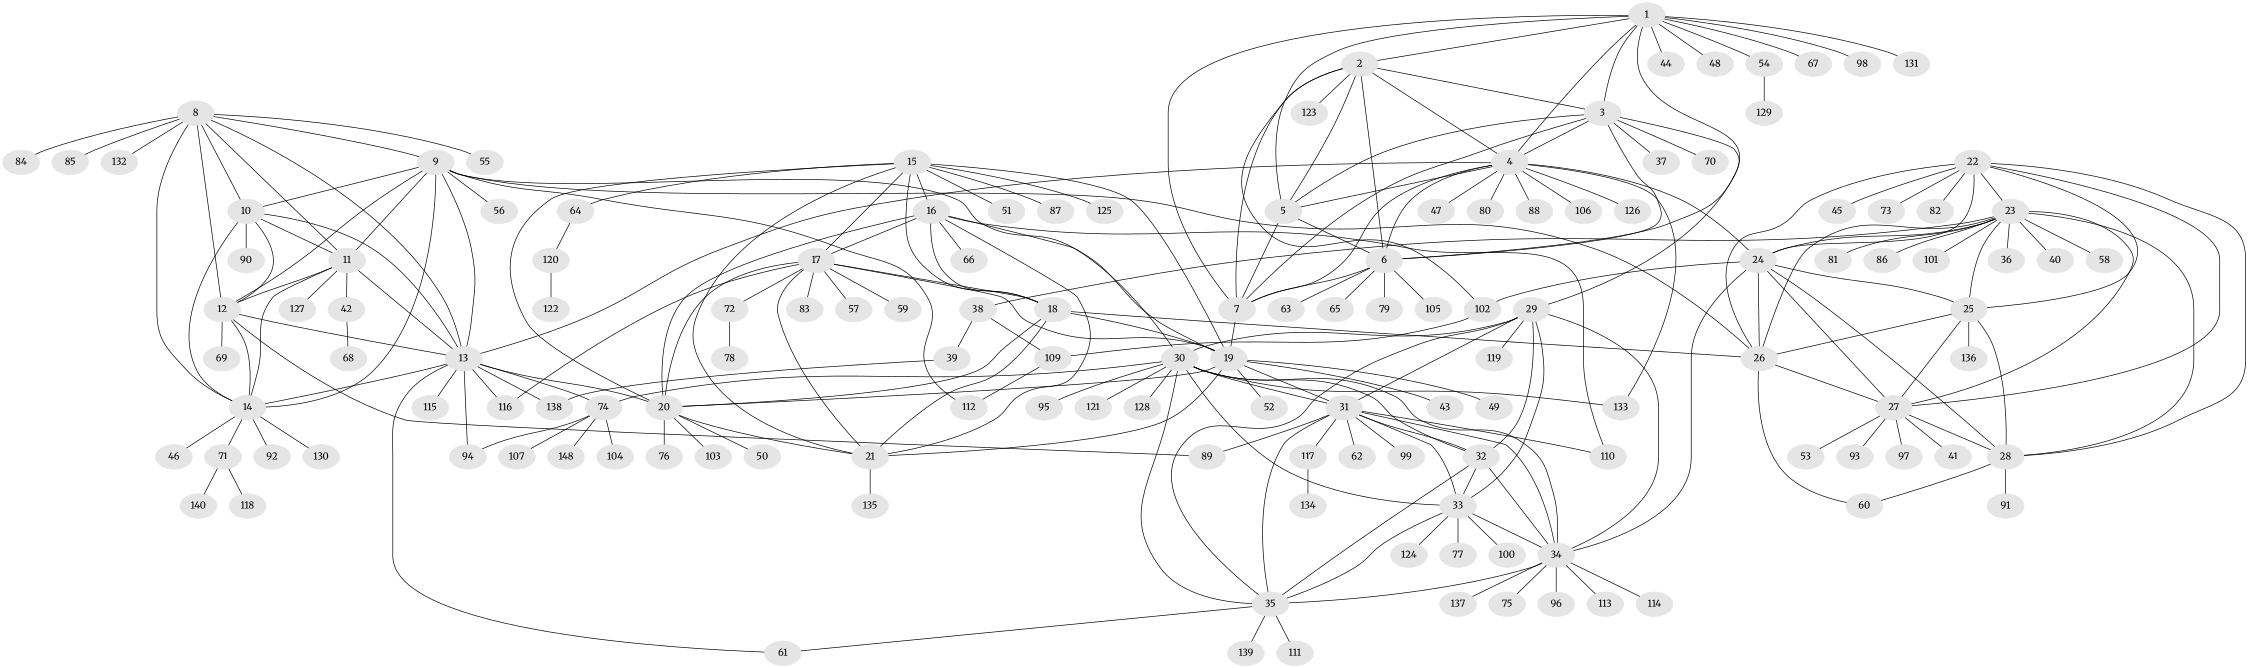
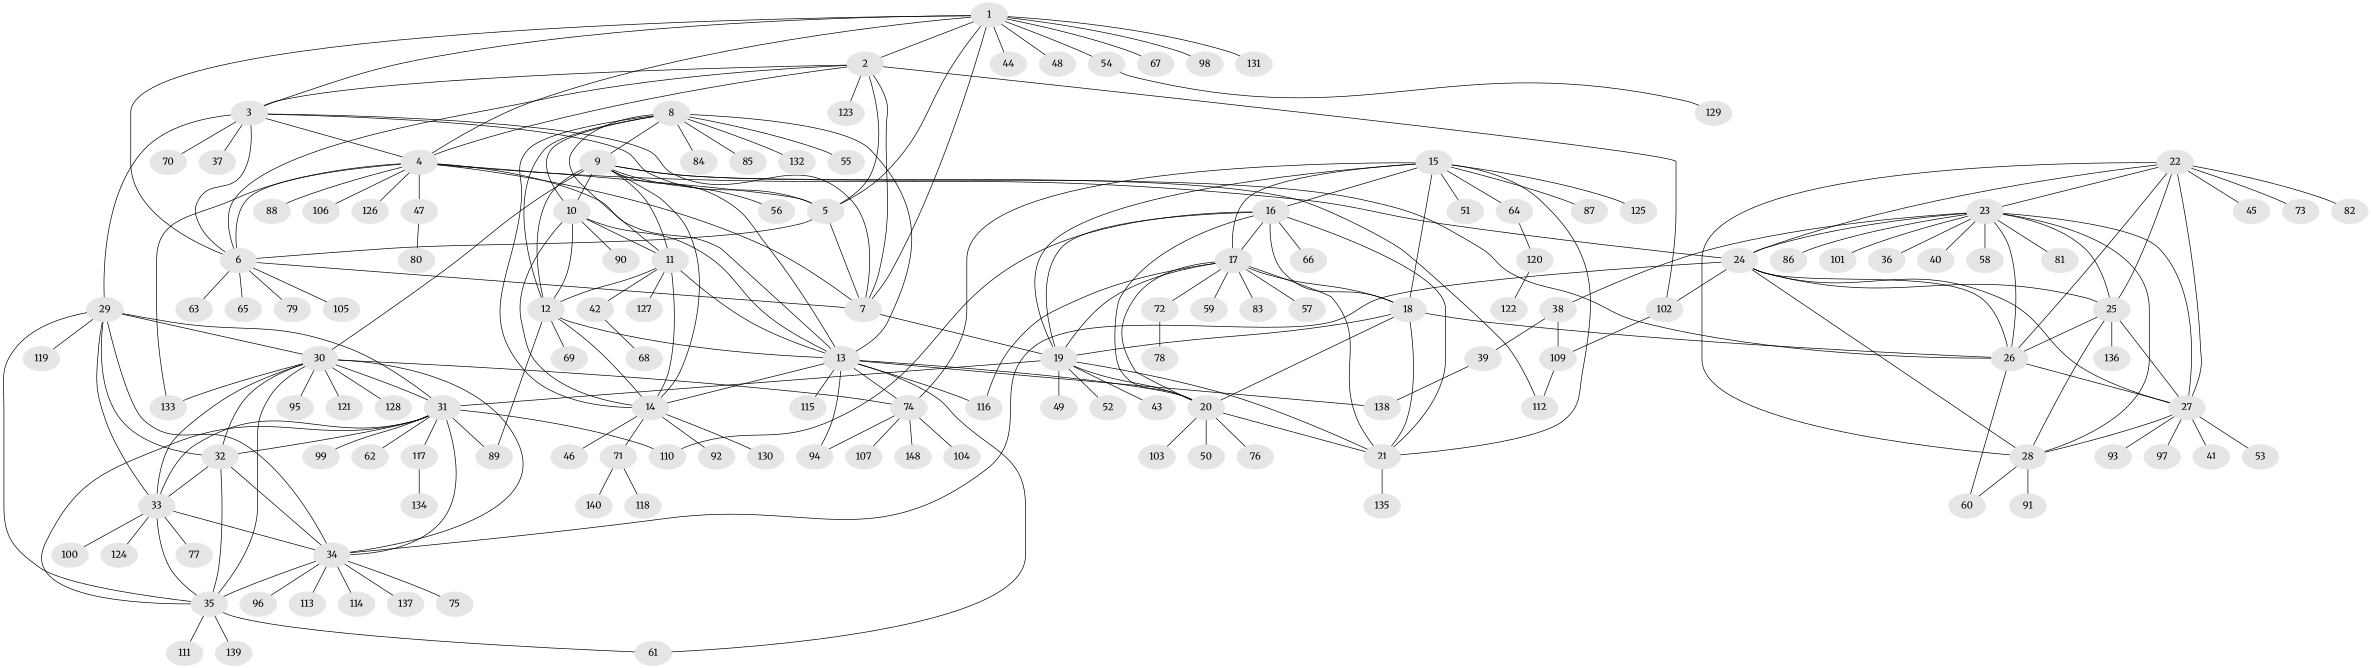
(1498, 187) -> (418, 236)
(549, 201) -> (1071, 192)
